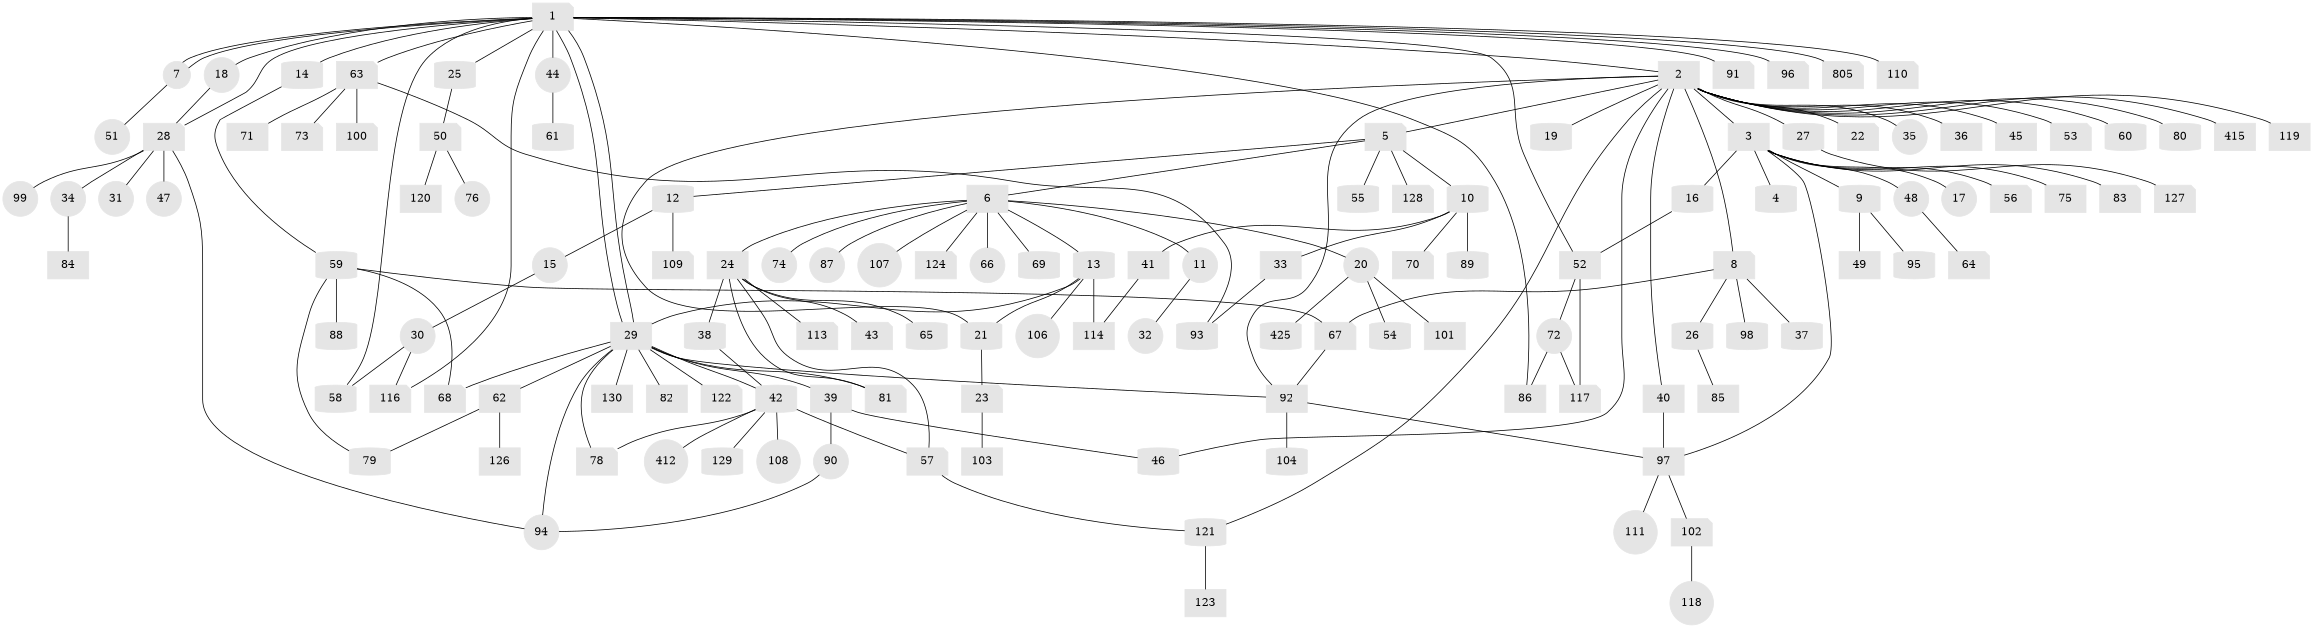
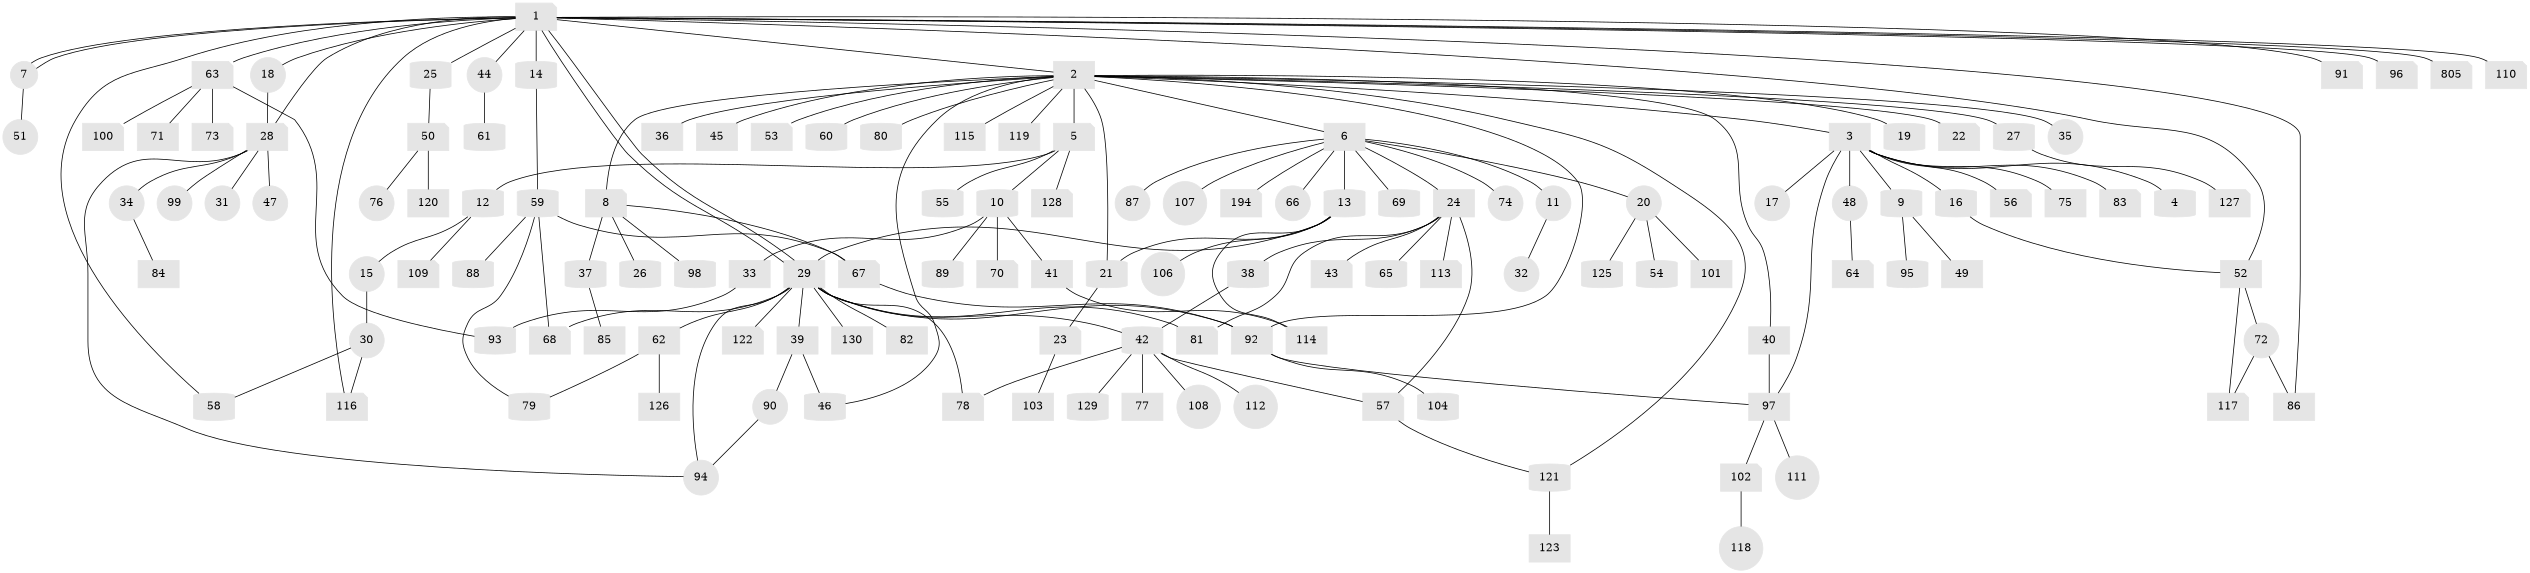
(2235, 137) -> (965, 137)
(1187, 168) -> (1209, 106)
(936, 265) -> (1241, 203)
(1281, 336) -> (1602, 274)
(1705, 367) -> (594, 305)
none -> (1142, 407)
(666, 462) -> (1256, 407)
